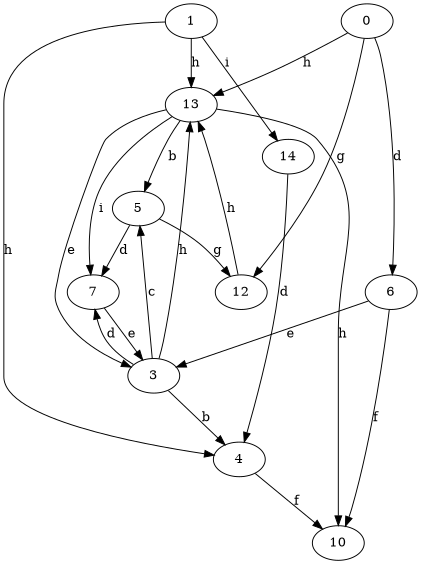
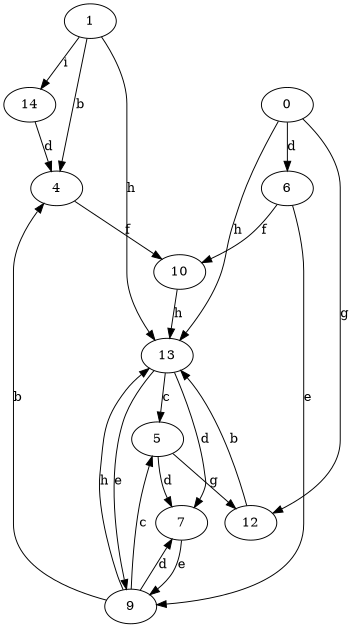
(173, 157) -> (166, 397)
(101, 209) -> (206, 439)
(232, 209) -> (235, 439)
(9, 250) -> (81, 105)
(344, 270) -> (174, 309)
(154, 376) -> (131, 606)
